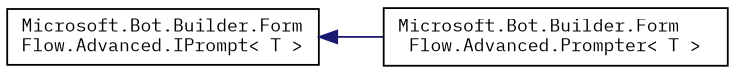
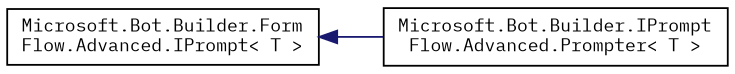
(556, 37) -> (556, 37)
